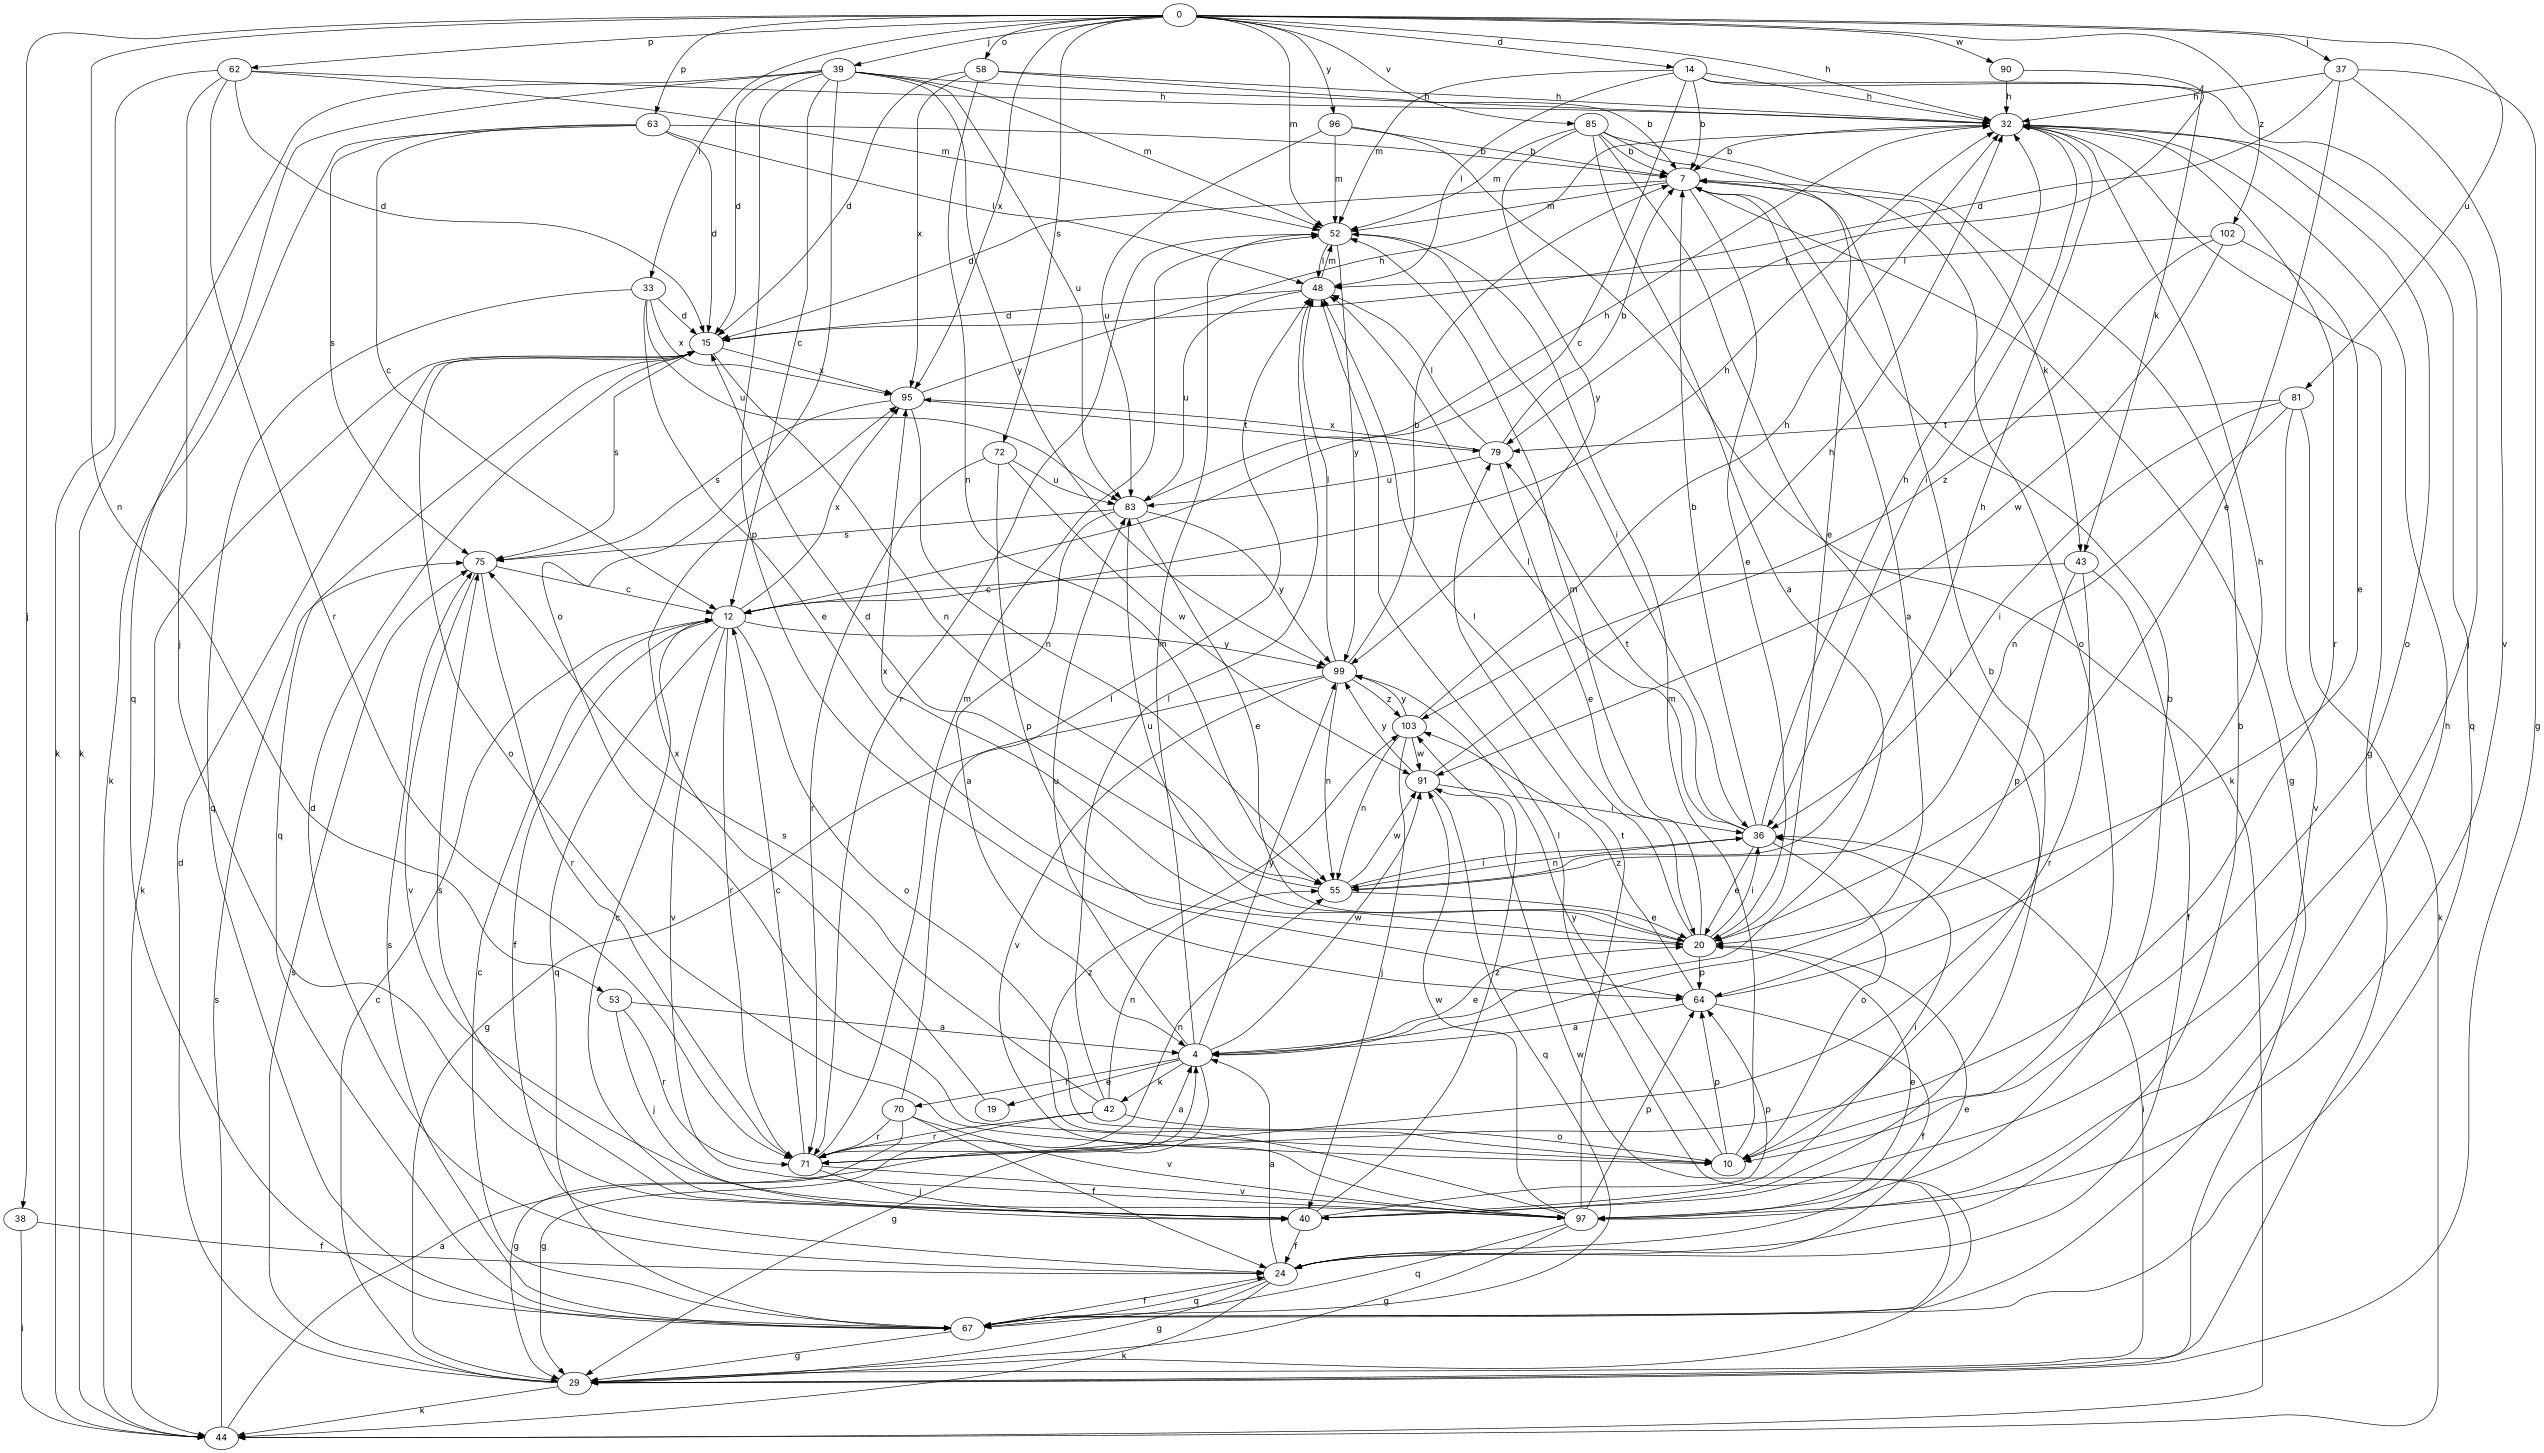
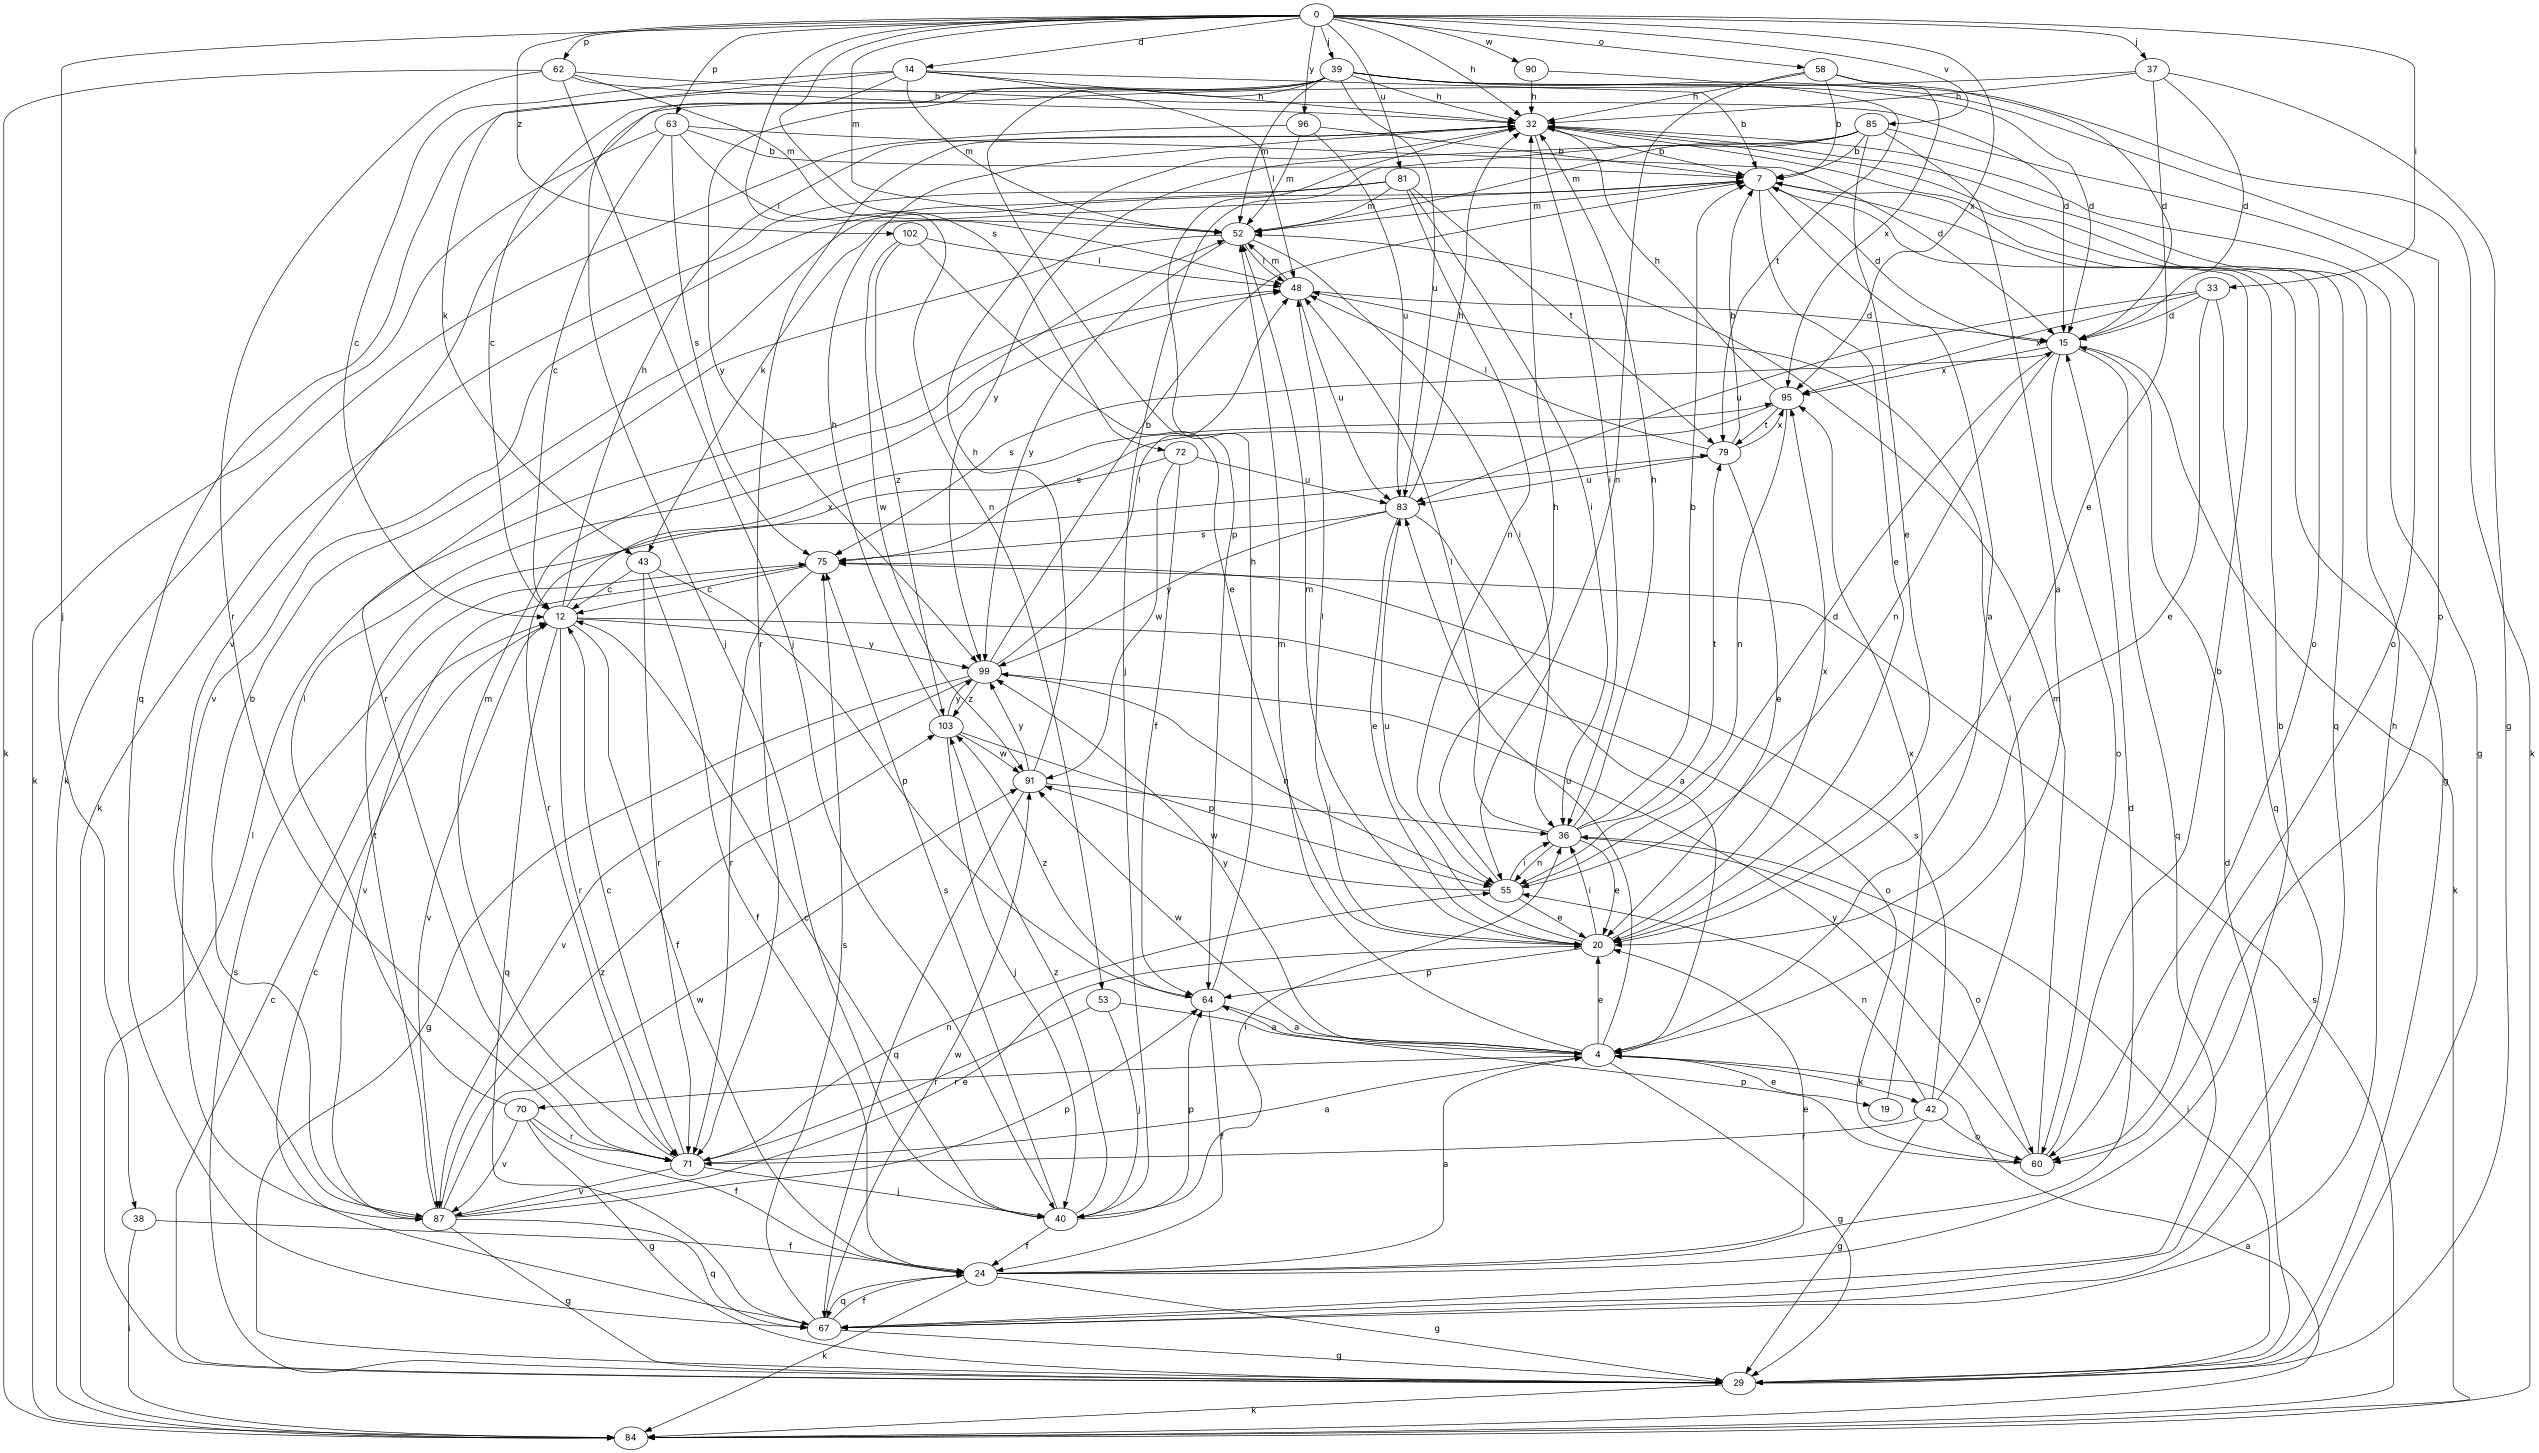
none -> (1342, 214)
(1029, 727) -> (1156, 727)
(1364, 809) -> (1211, 809)
(1728, 1165) -> (2037, 1165)
(1581, 1219) -> (439, 1219)
(221, 1438) -> (631, 1438)
